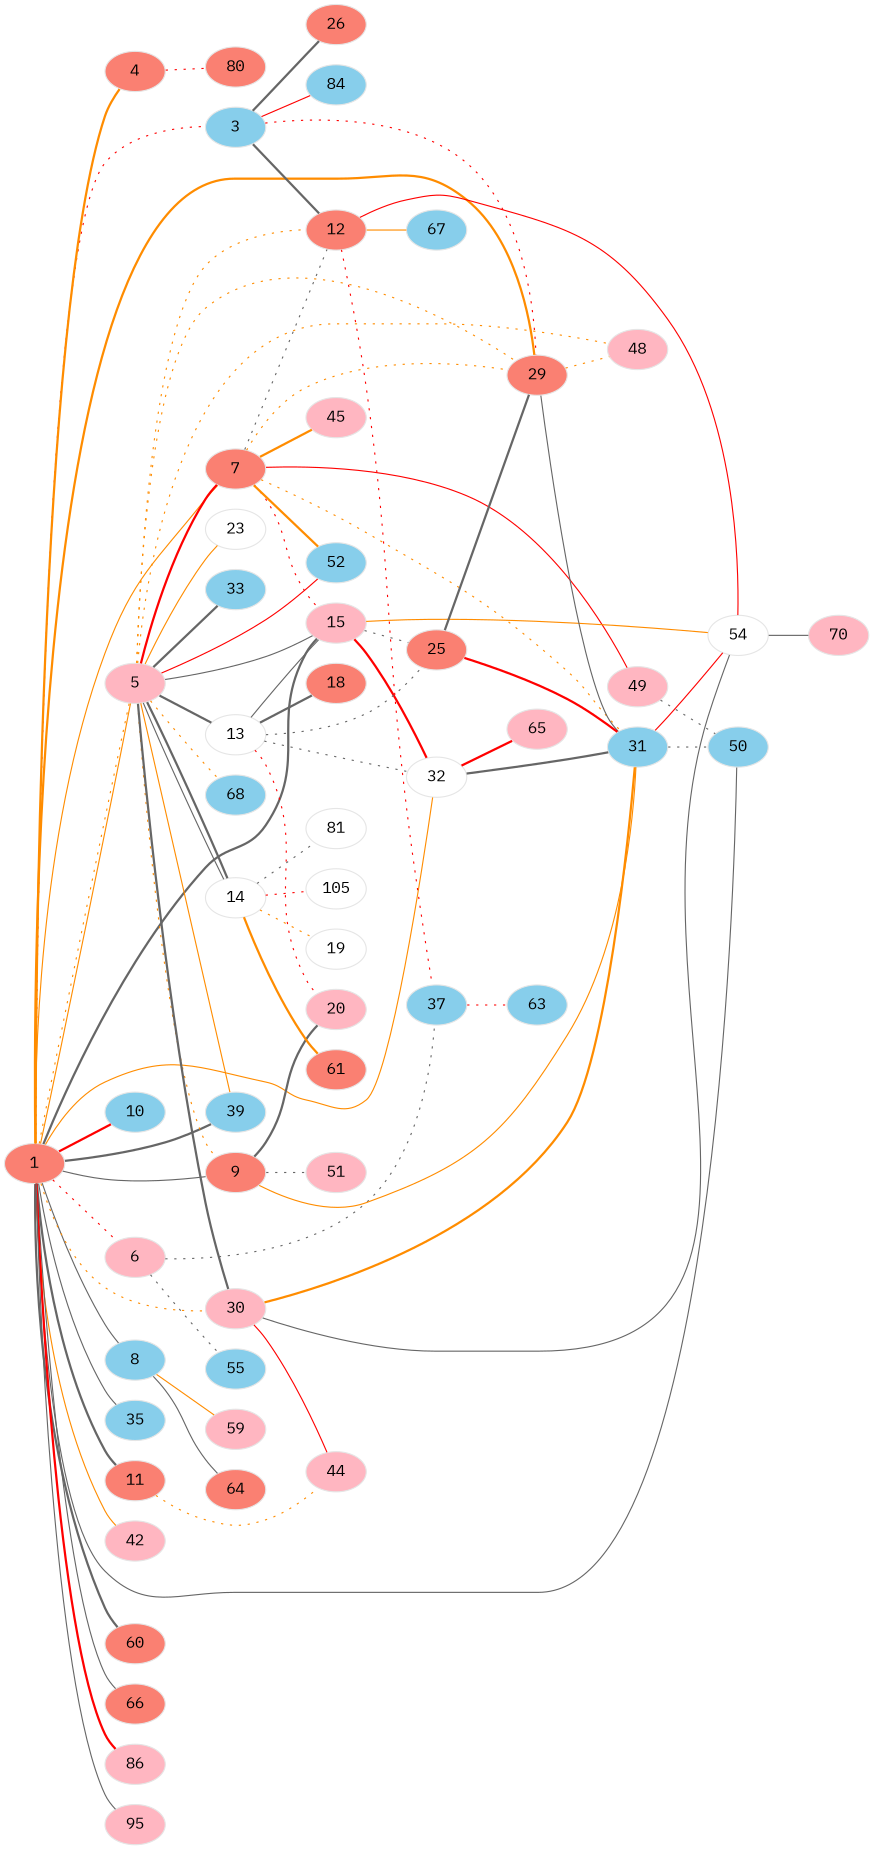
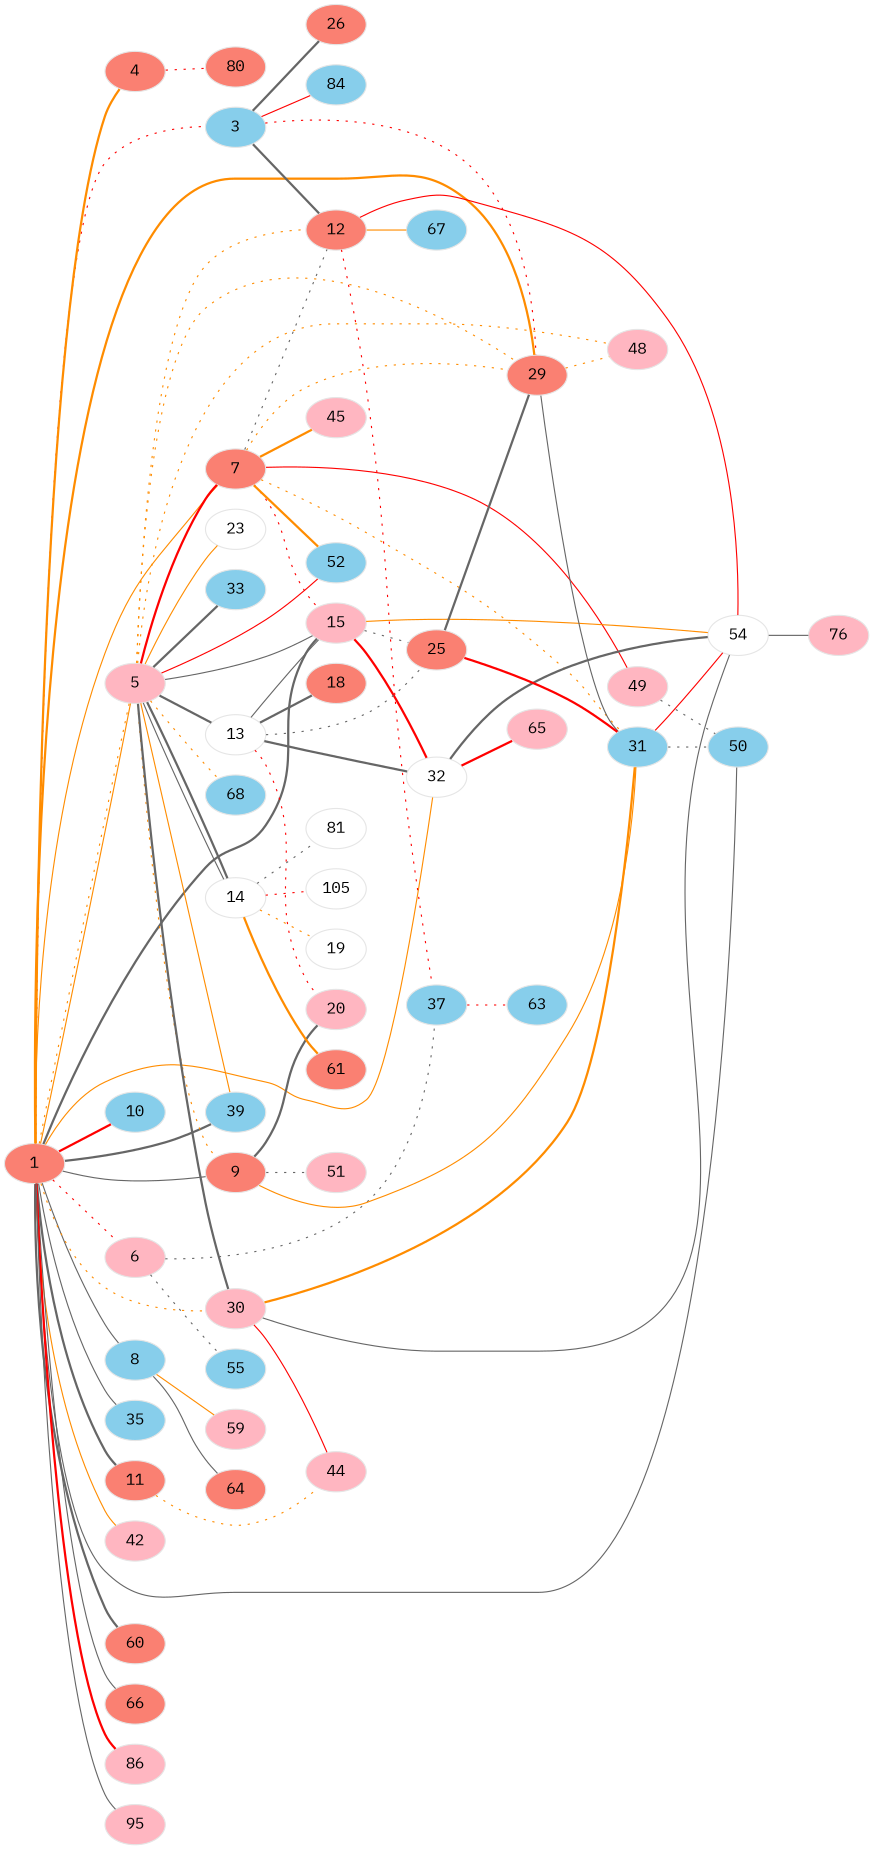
(839, 635) -> (839, 635)
(336, 757) -> (336, 757)
(538, 764) -> (557, 671)
